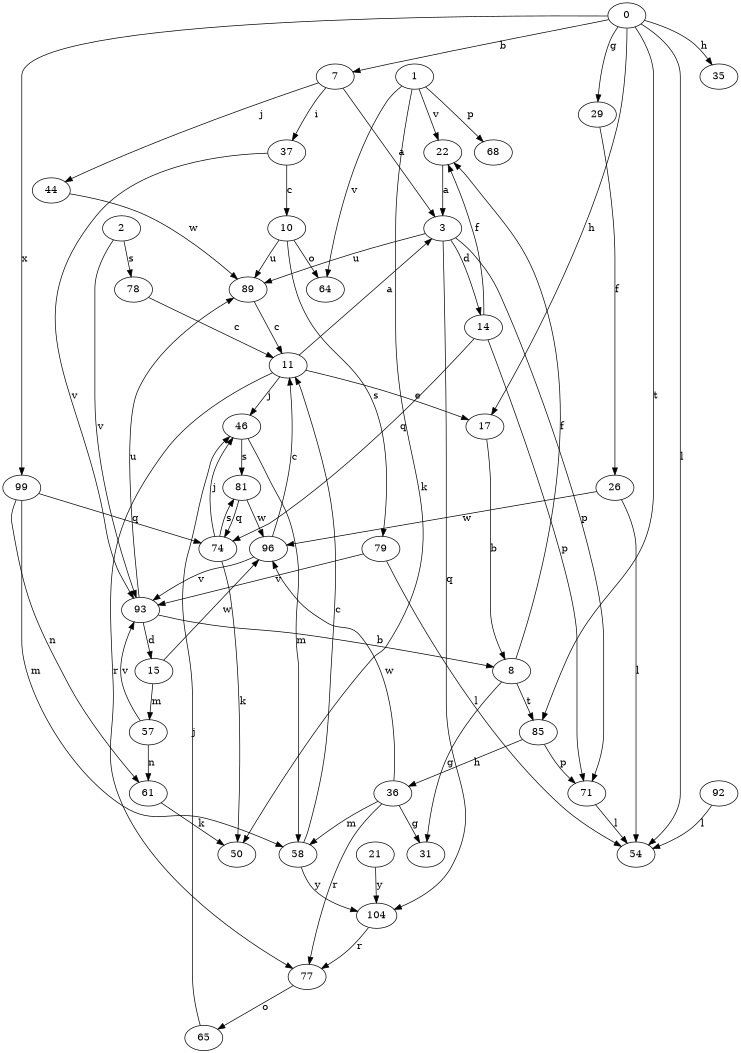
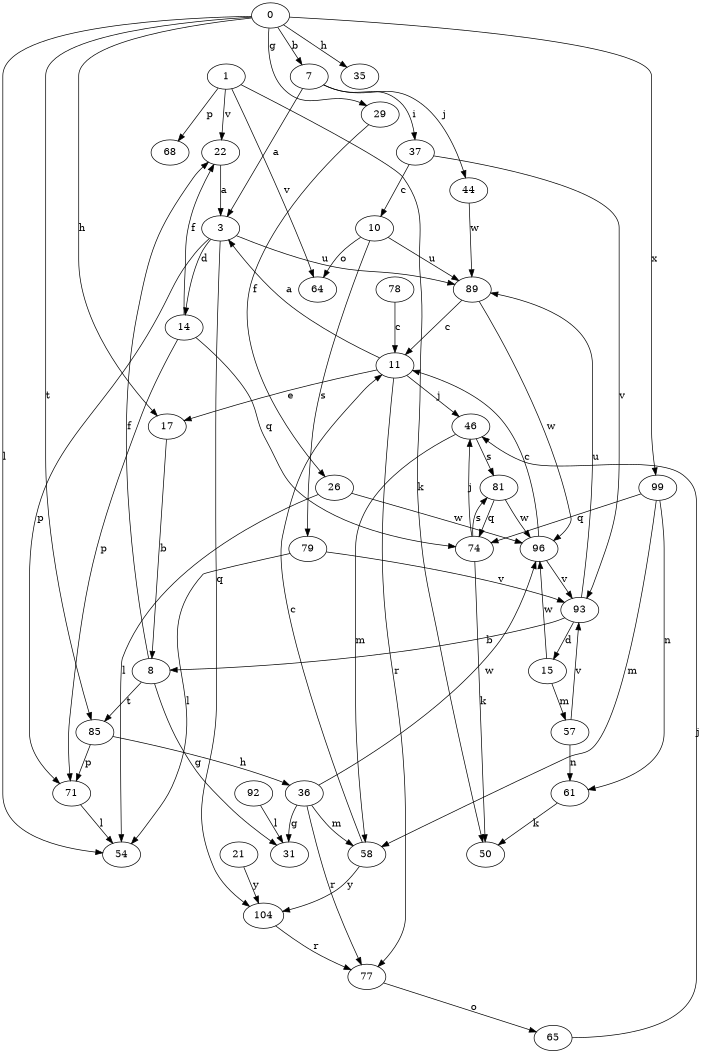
(122, 228) -> none
none -> (538, 416)
(689, 830) -> (270, 821)
